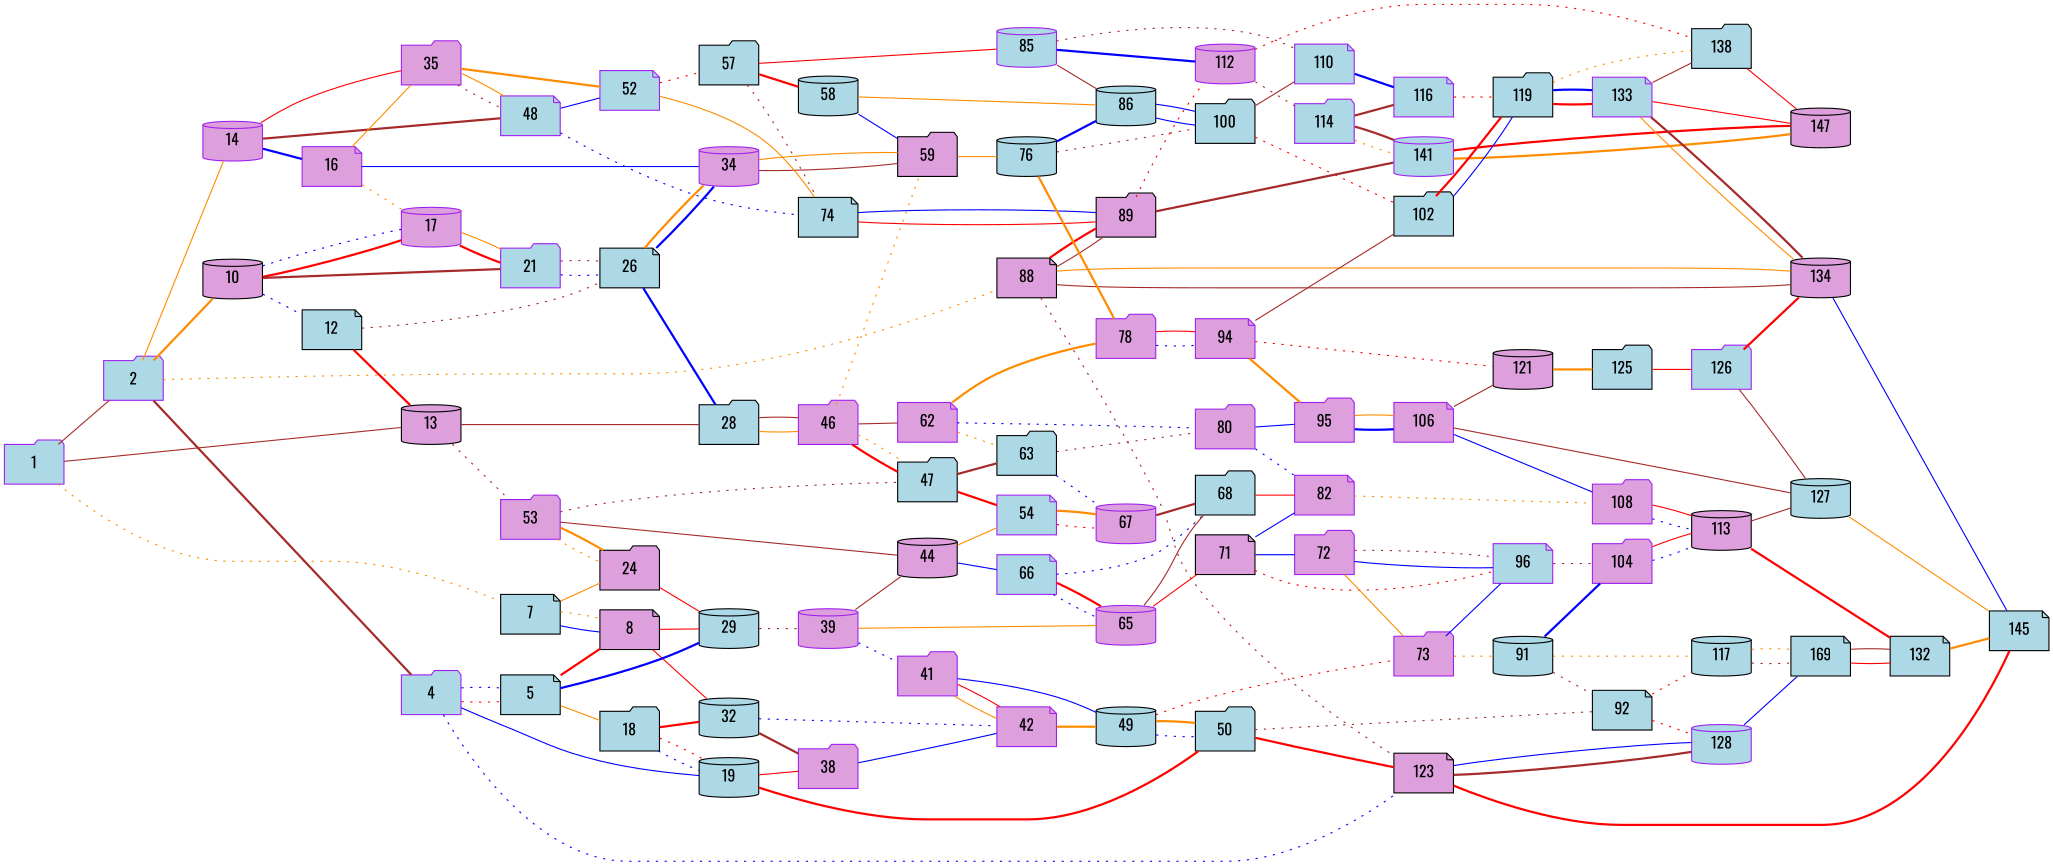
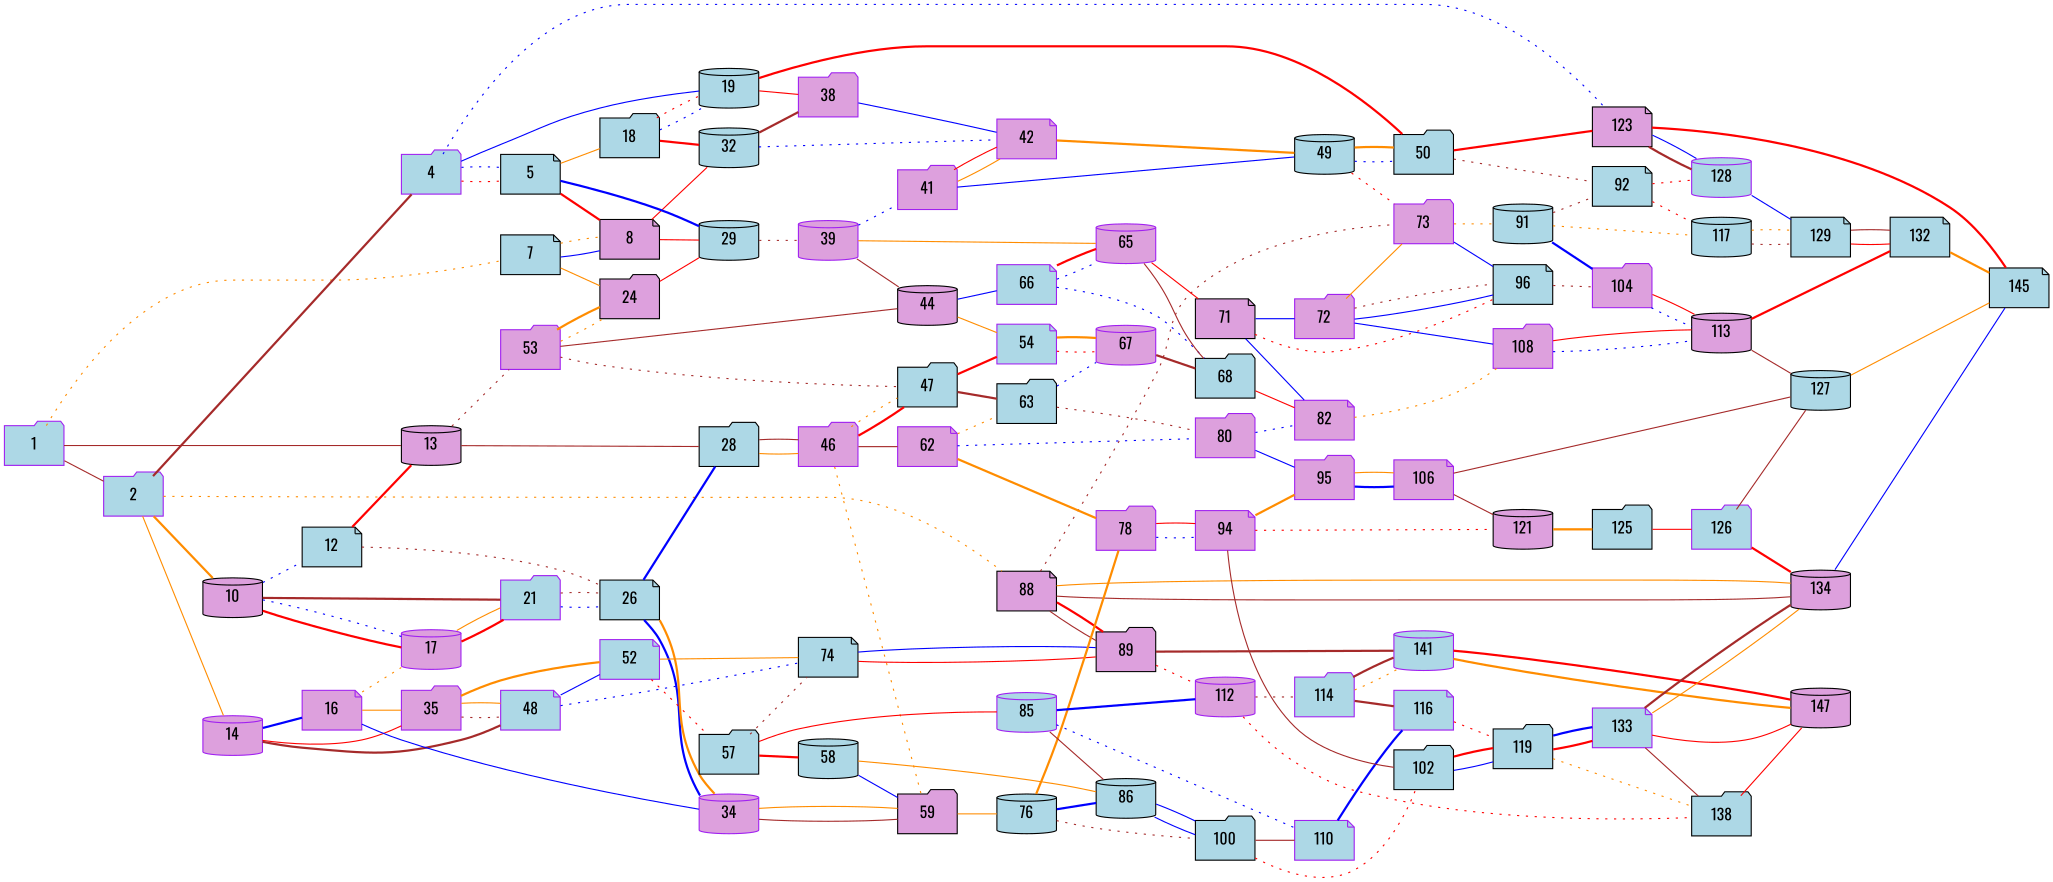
(1177, 28) -> (1176, 776)
(1523, 463) -> (1431, 335)
(1523, 564) -> (1523, 285)
(1186, 570) -> (1169, 337)
(1821, 656) -> (1821, 237)
